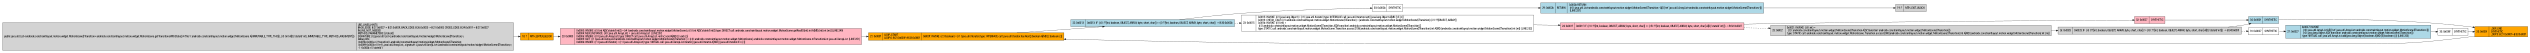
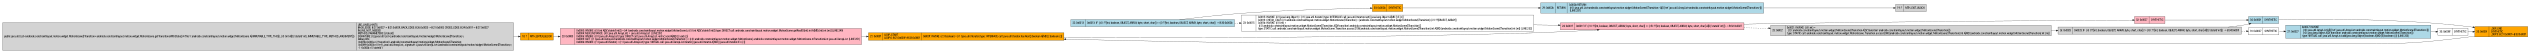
(1388, 8) -> (1388, 8)
(1060, 30) -> (1331, 37)
